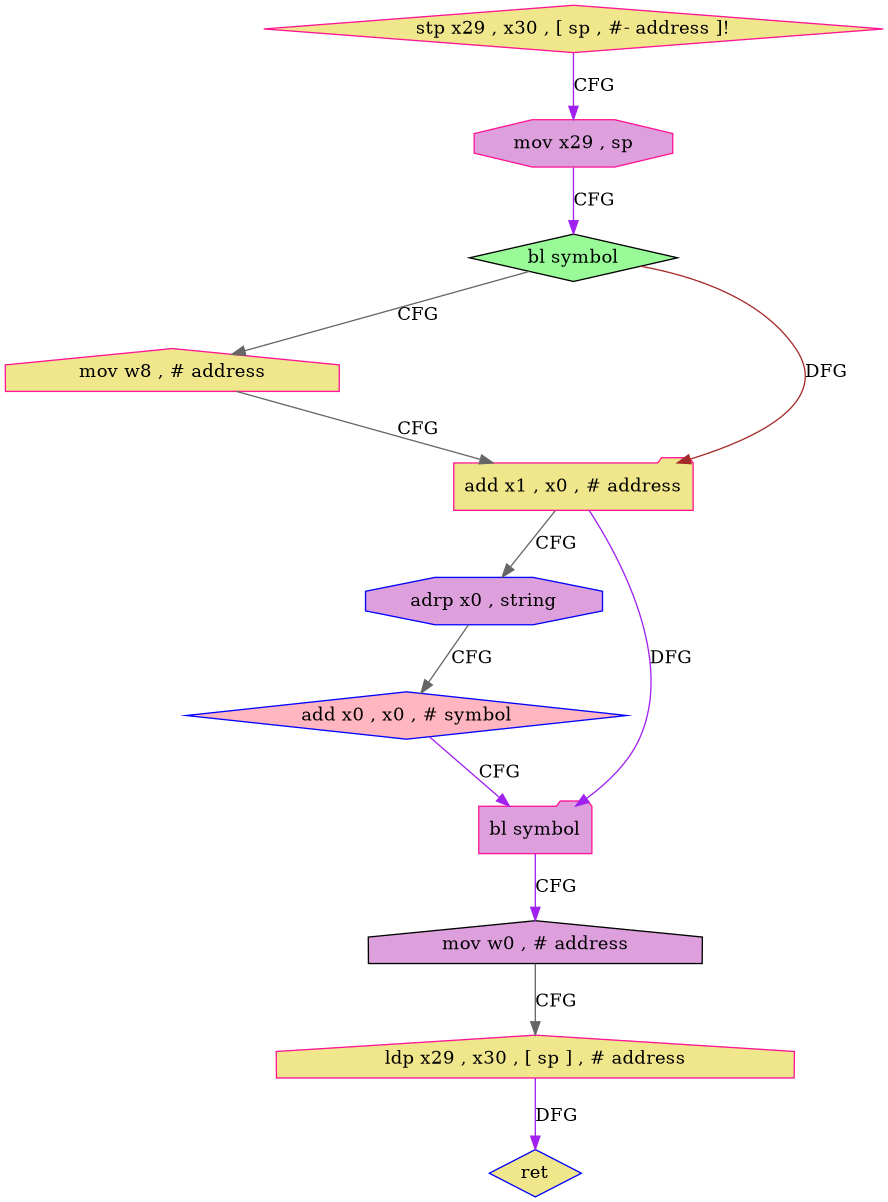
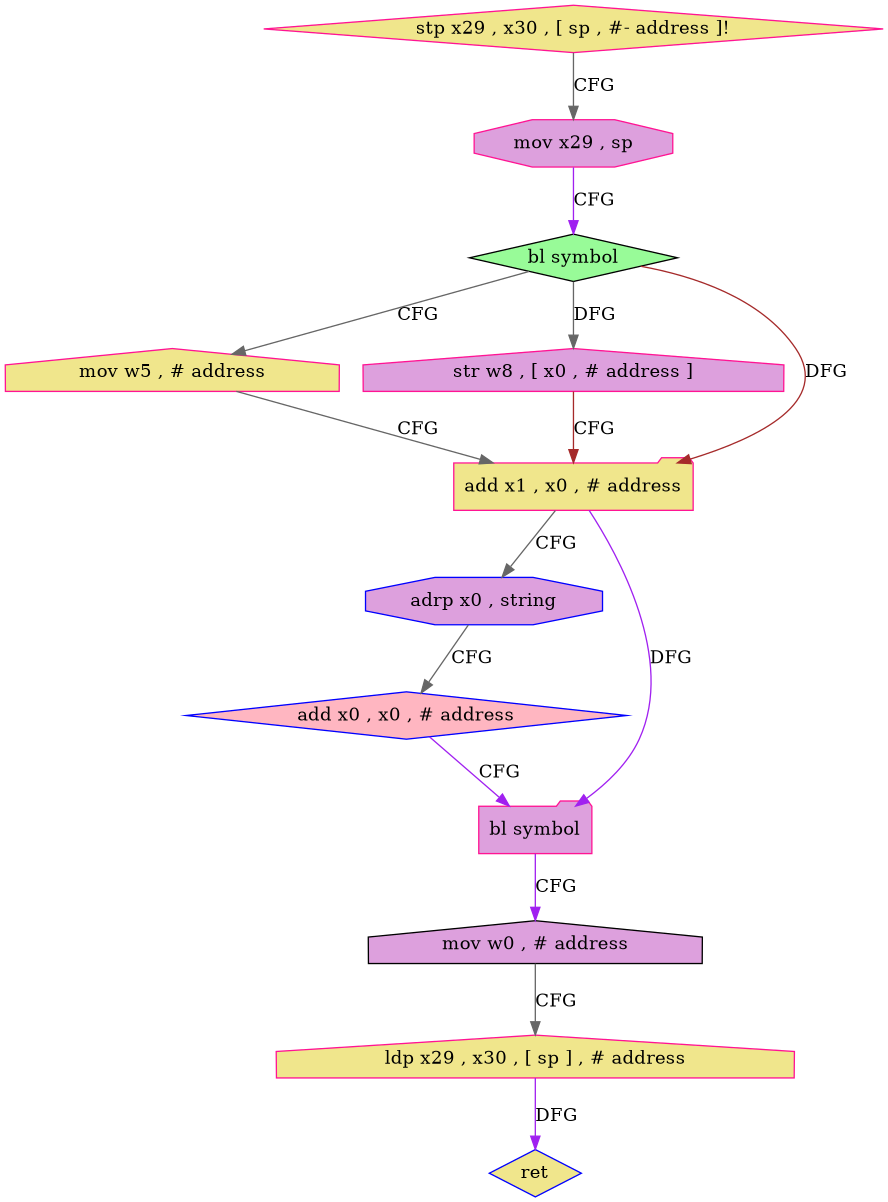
(573, 80) -> (573, 80)
(172, 372) -> (172, 372)
none -> (573, 372)
(406, 716) -> (406, 716)
